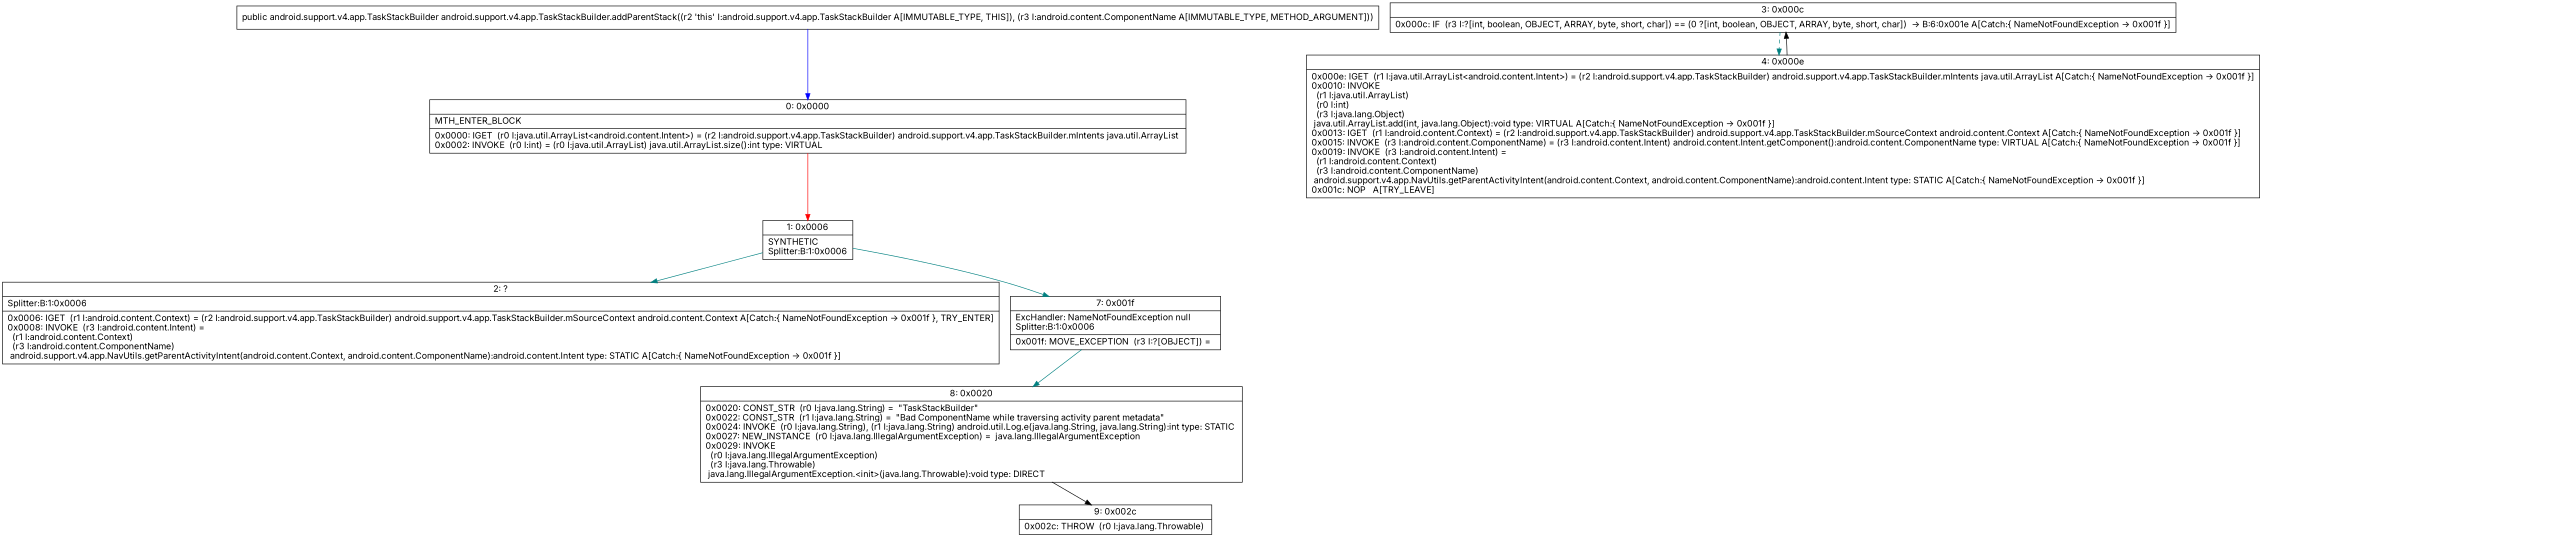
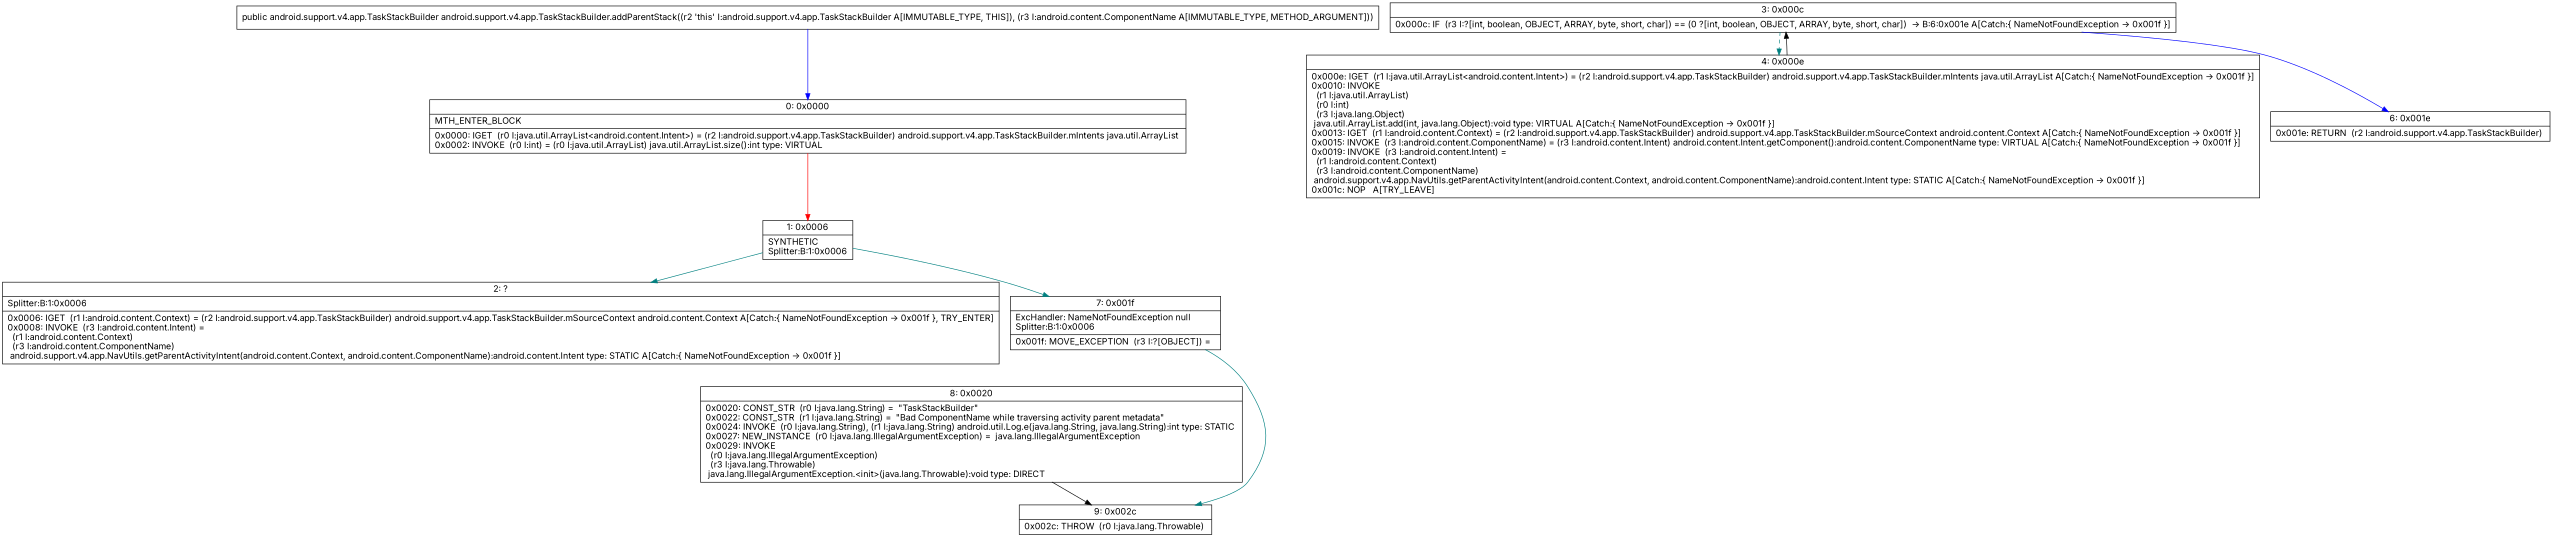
none -> (2410, 126)
(1060, 366) -> (1265, 432)
